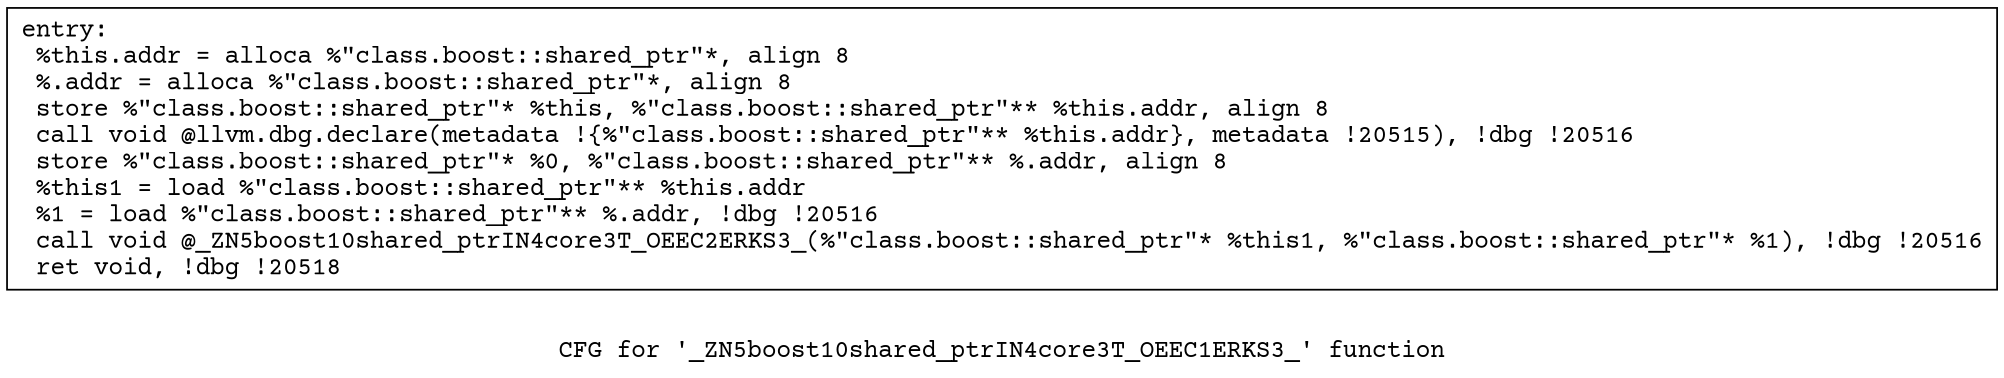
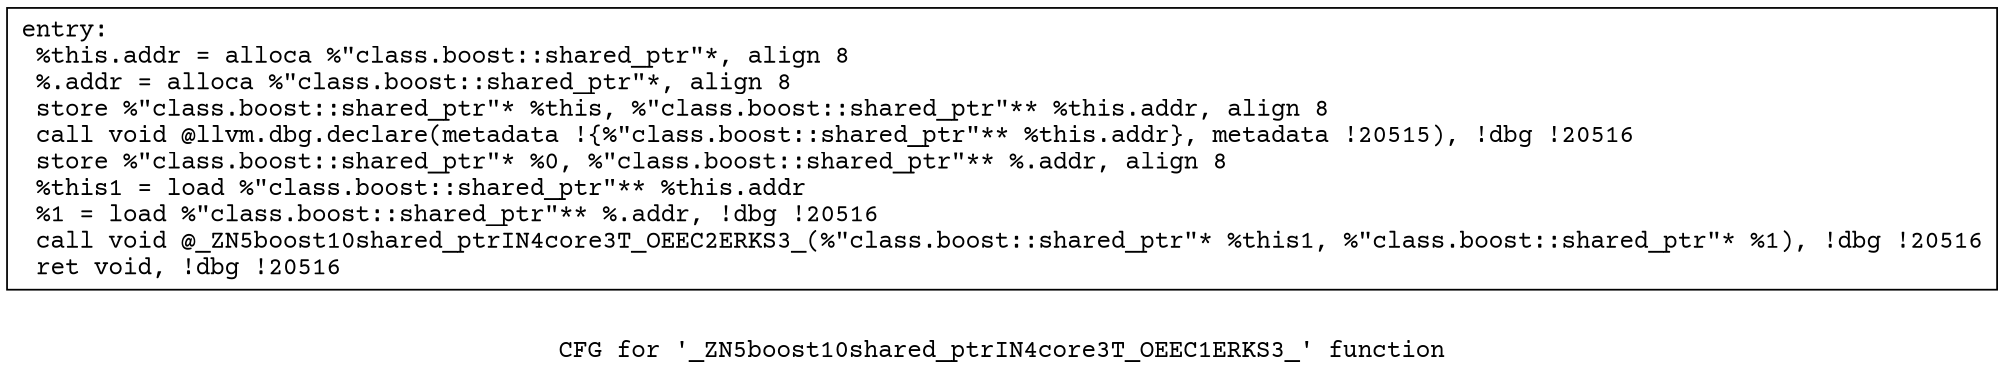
(181, 267) -> (181, 267)
